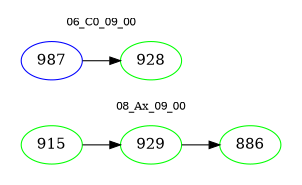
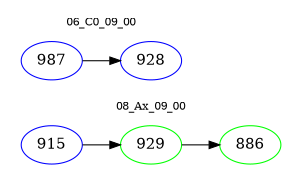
(151, 61) -> (151, 61)
(52, 145) -> (52, 145)
